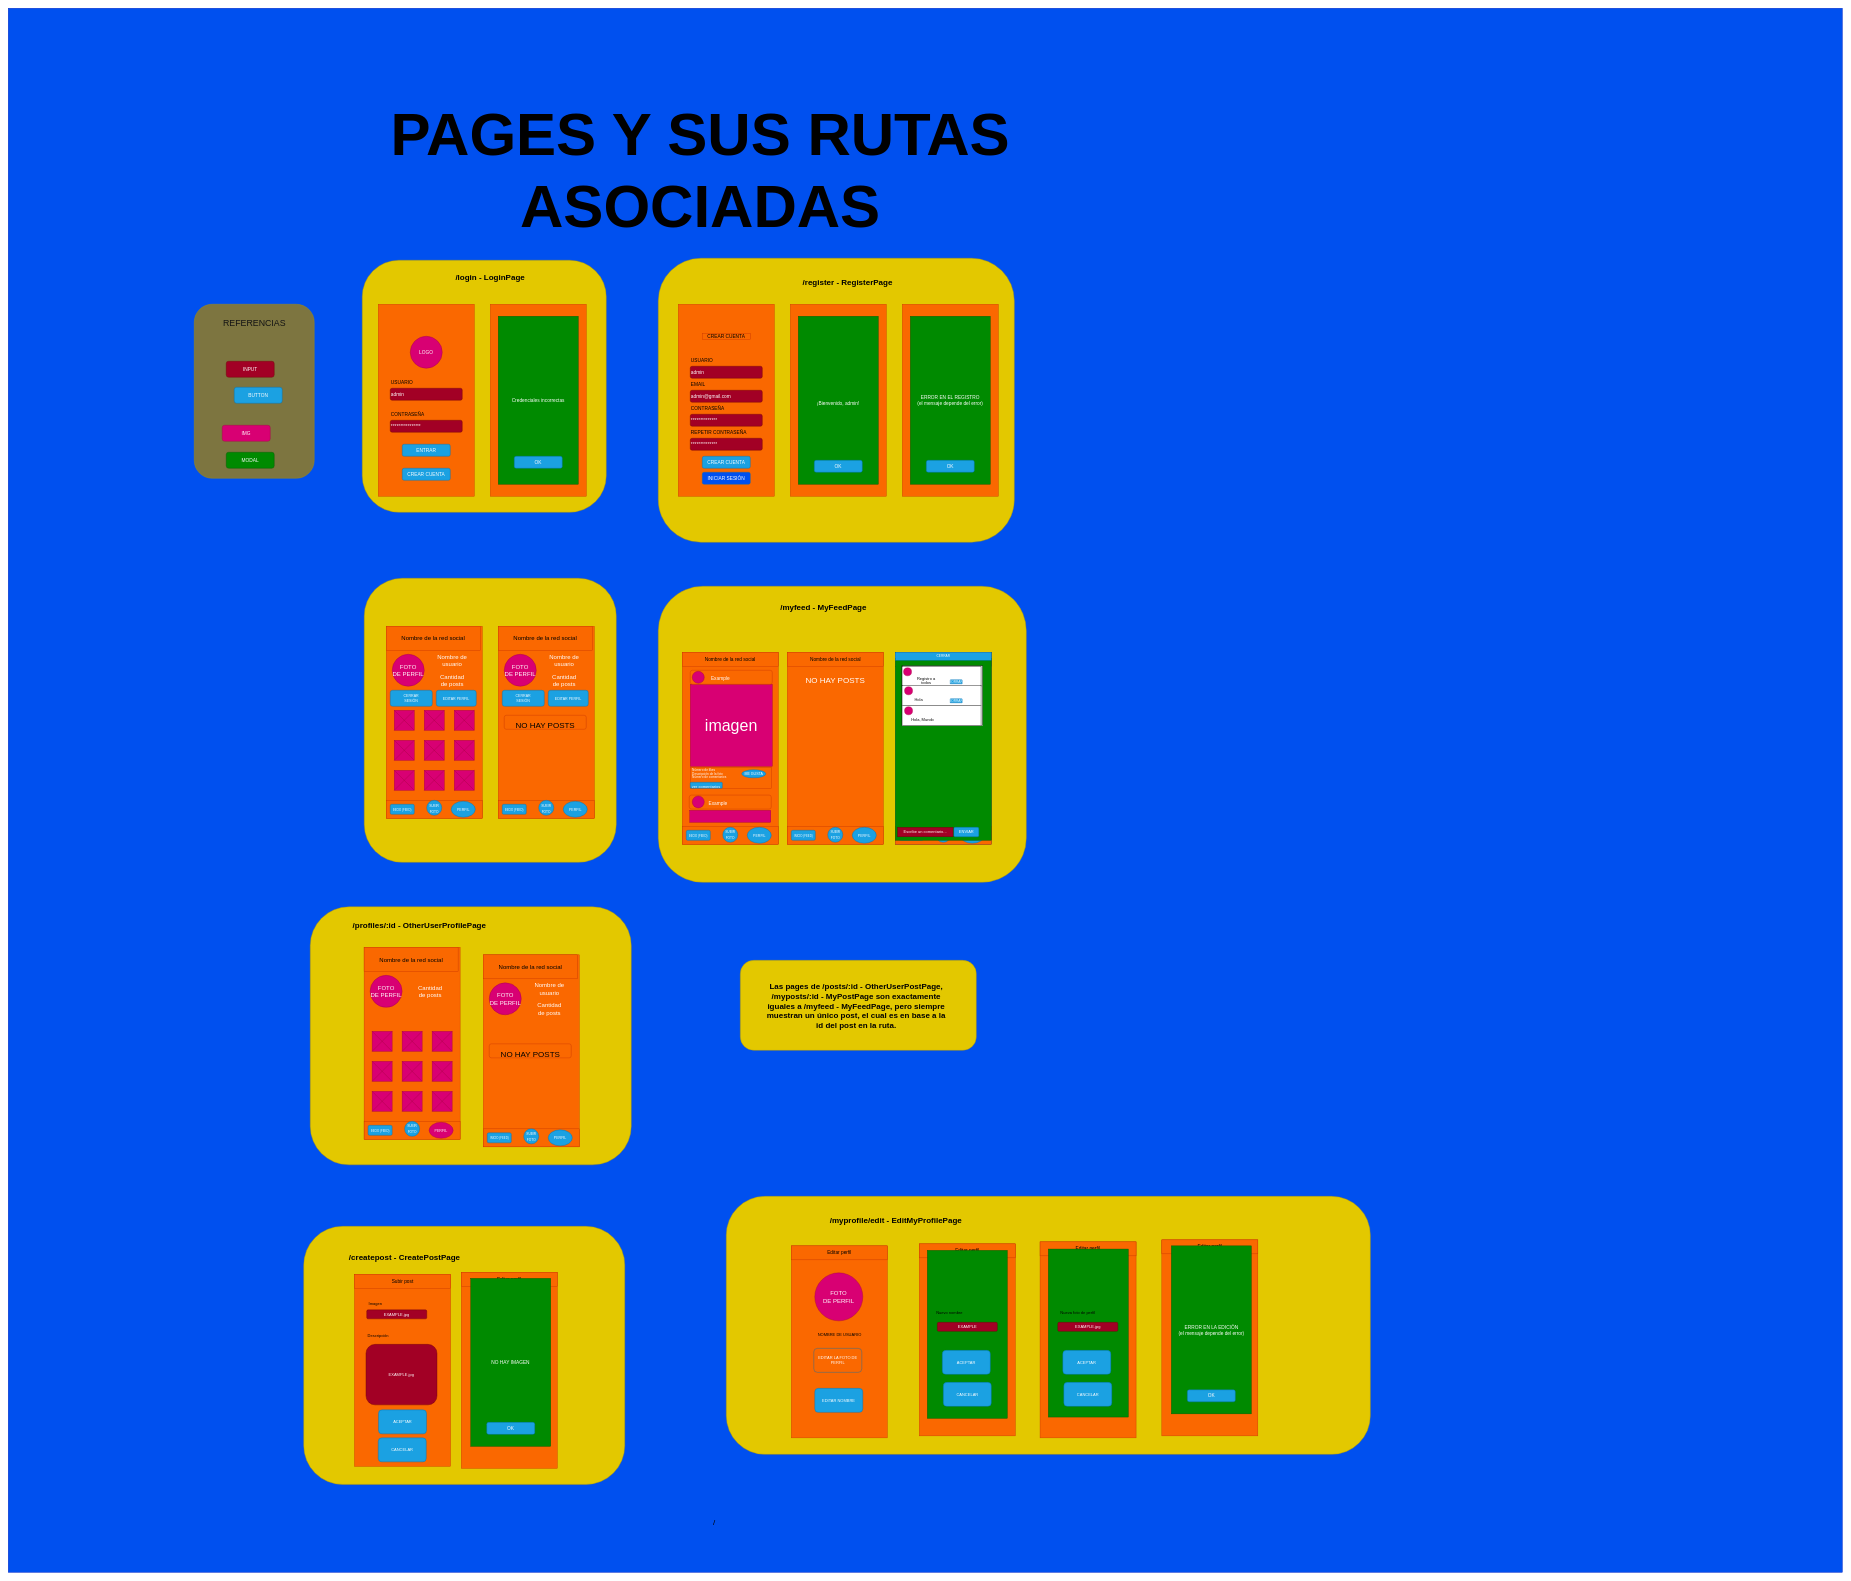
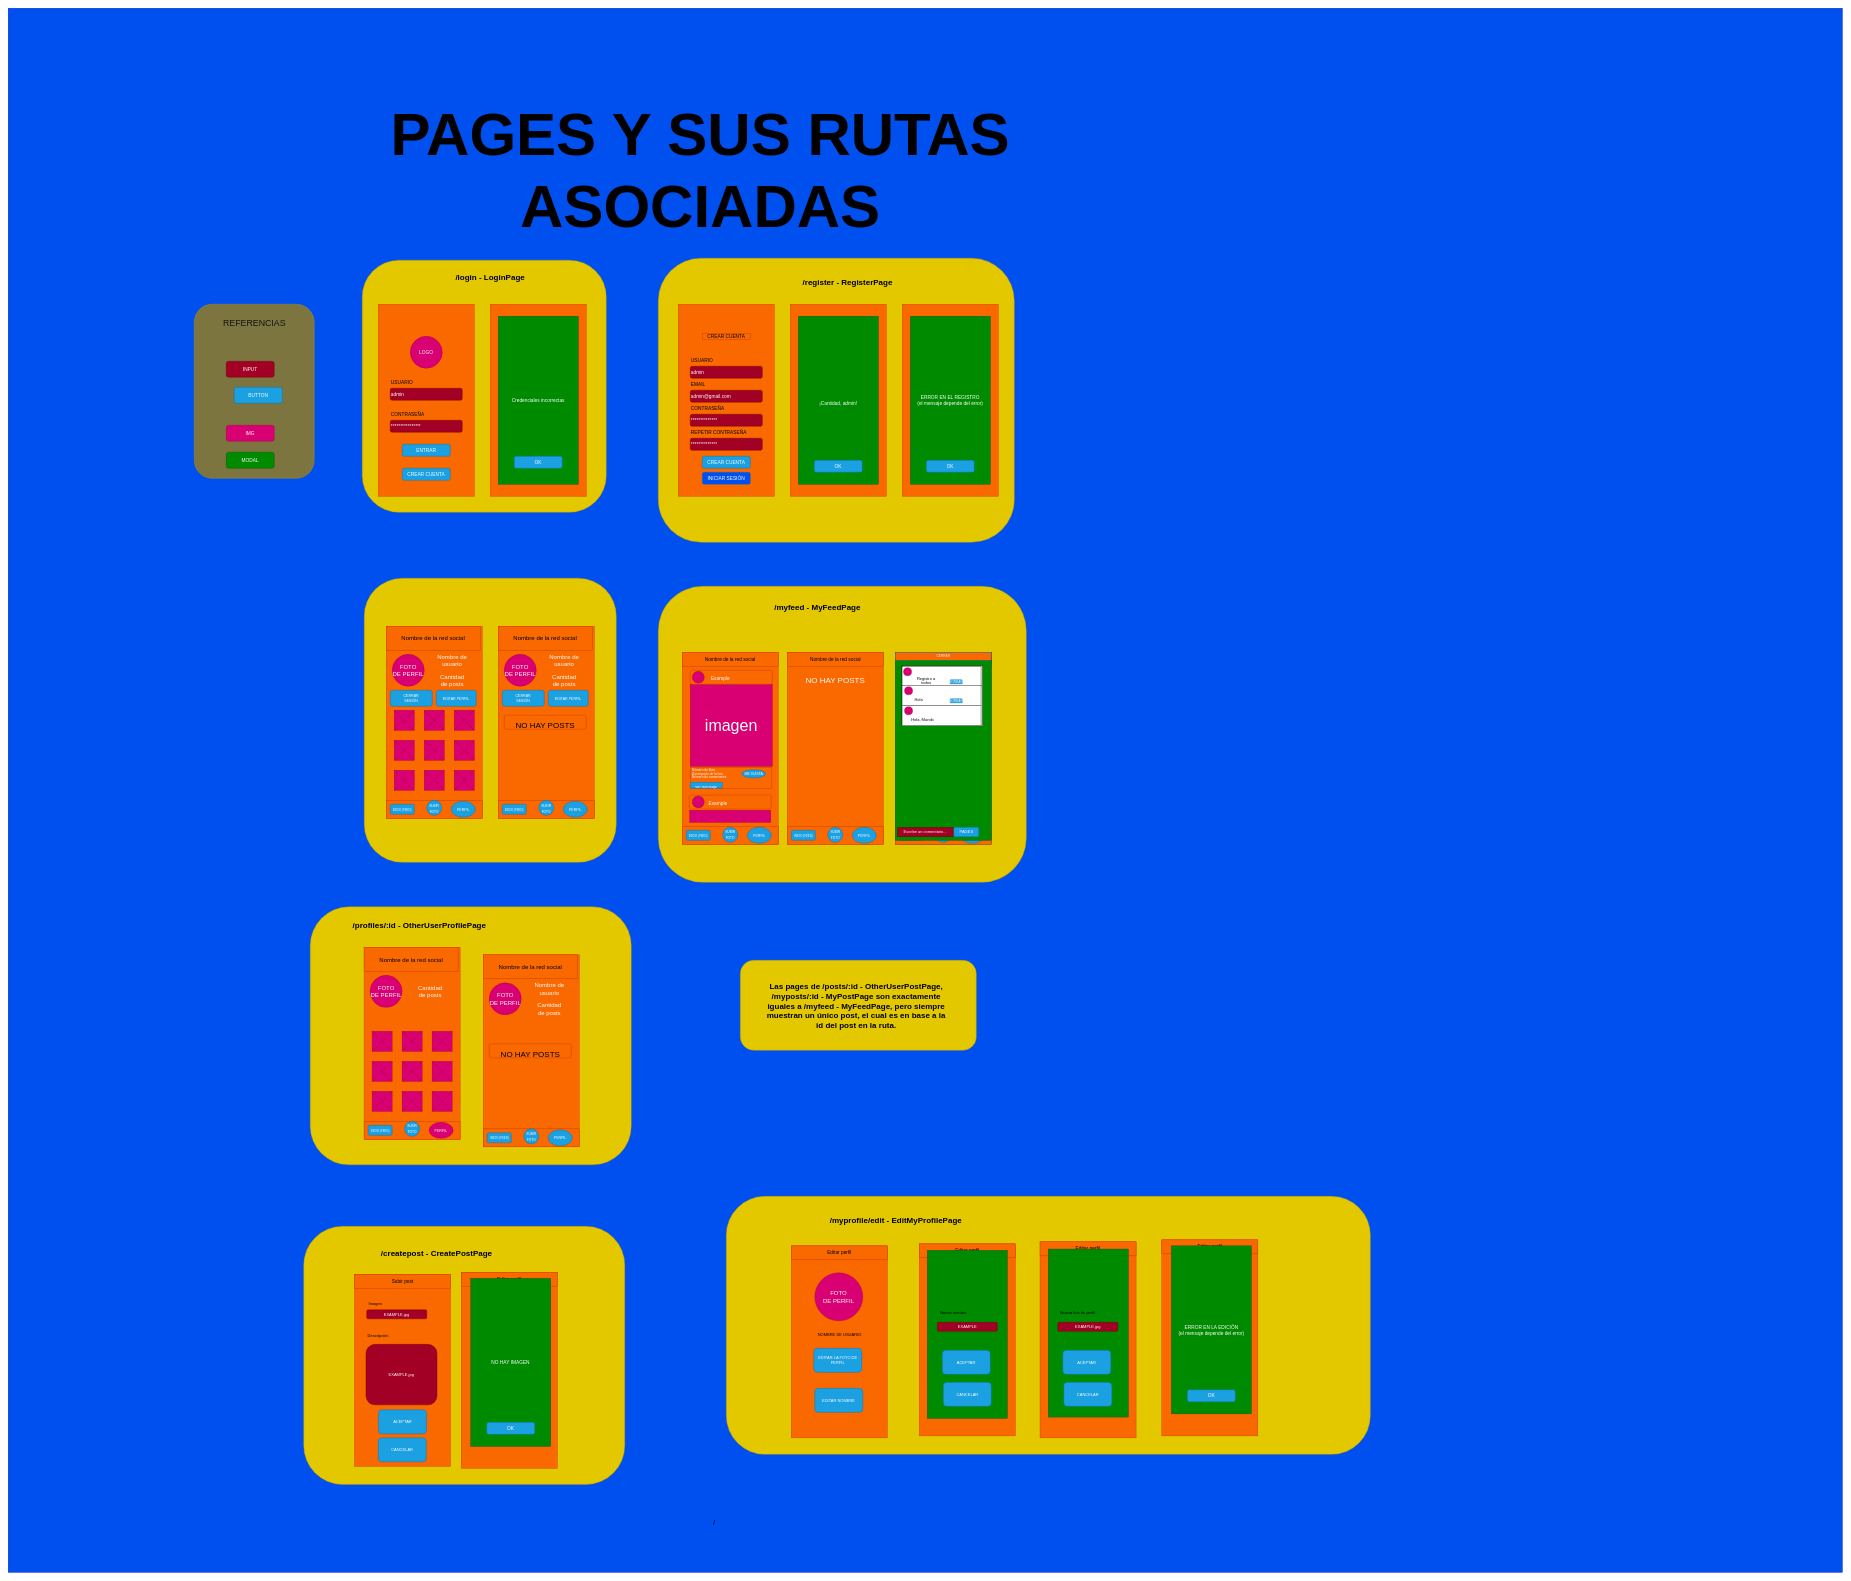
(838, 400) -> (838, 400)
(246, 433) -> (250, 433)
(824, 607) -> (818, 607)
(943, 656) -> (943, 656)
(706, 785) -> (706, 785)
(966, 832) -> (966, 832)
(405, 1257) -> (437, 1253)
(949, 1312) -> (953, 1312)
(838, 1360) -> (838, 1360)
